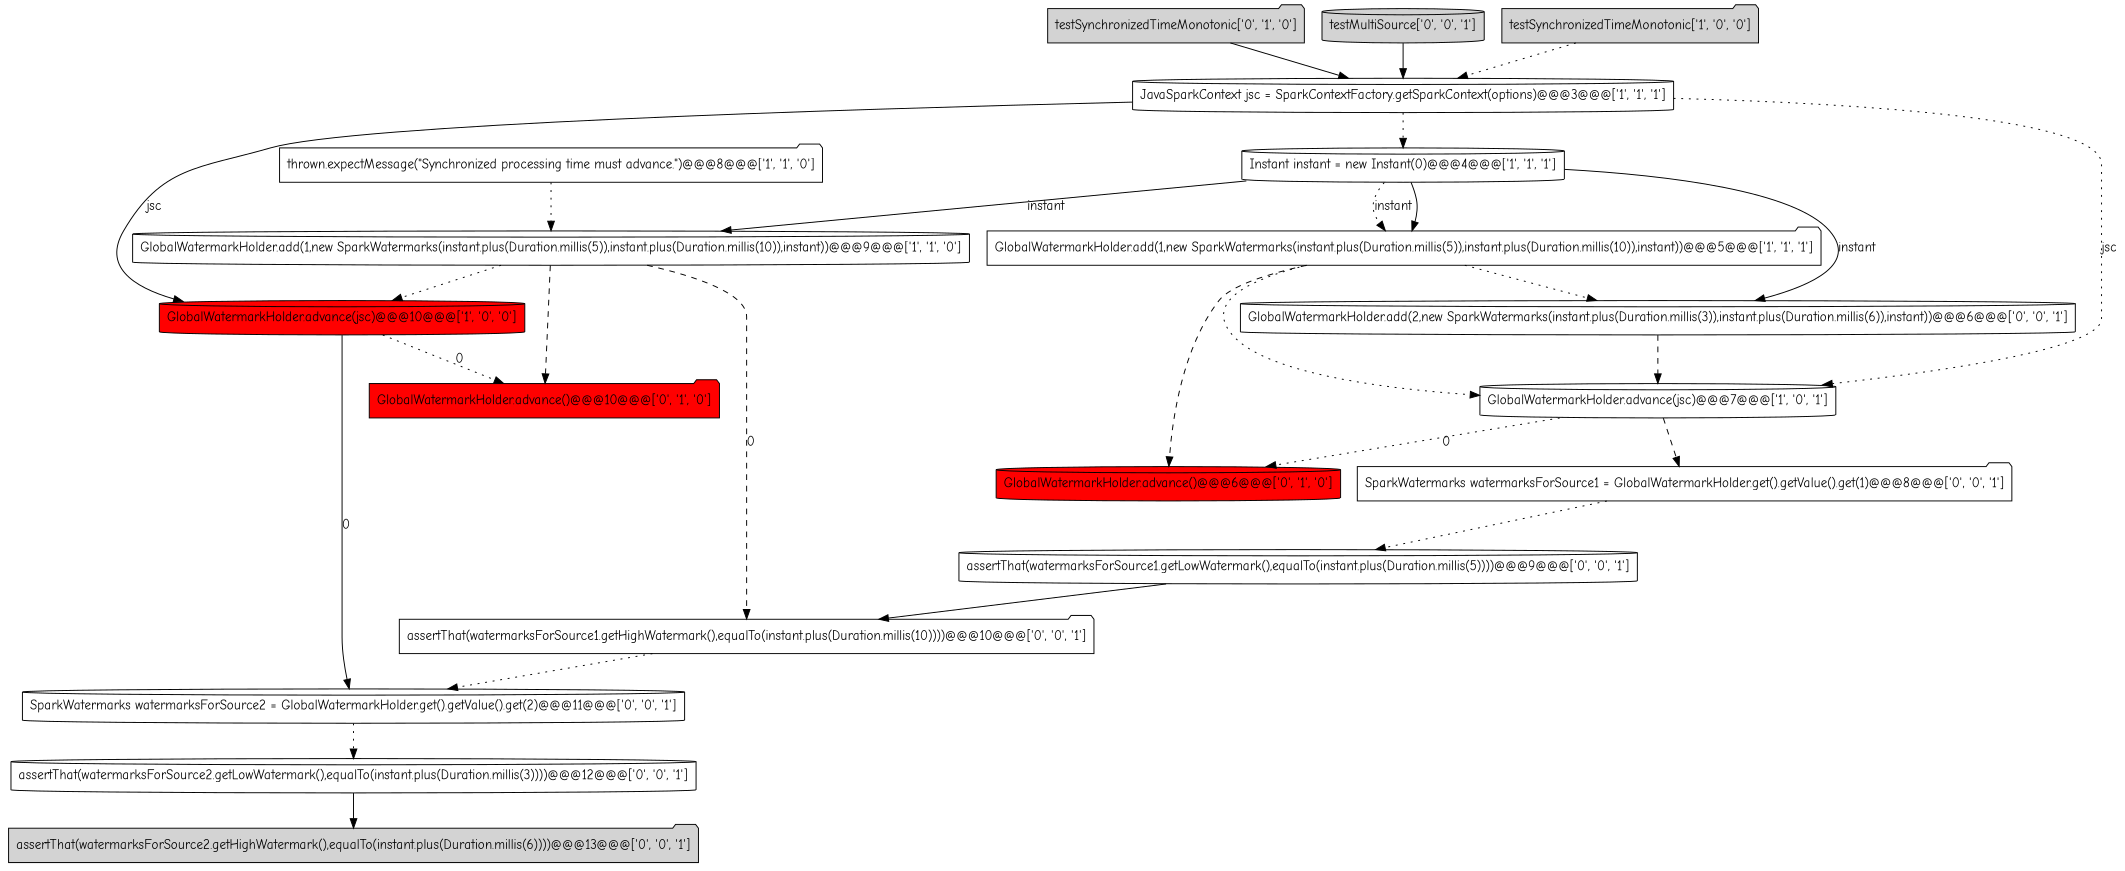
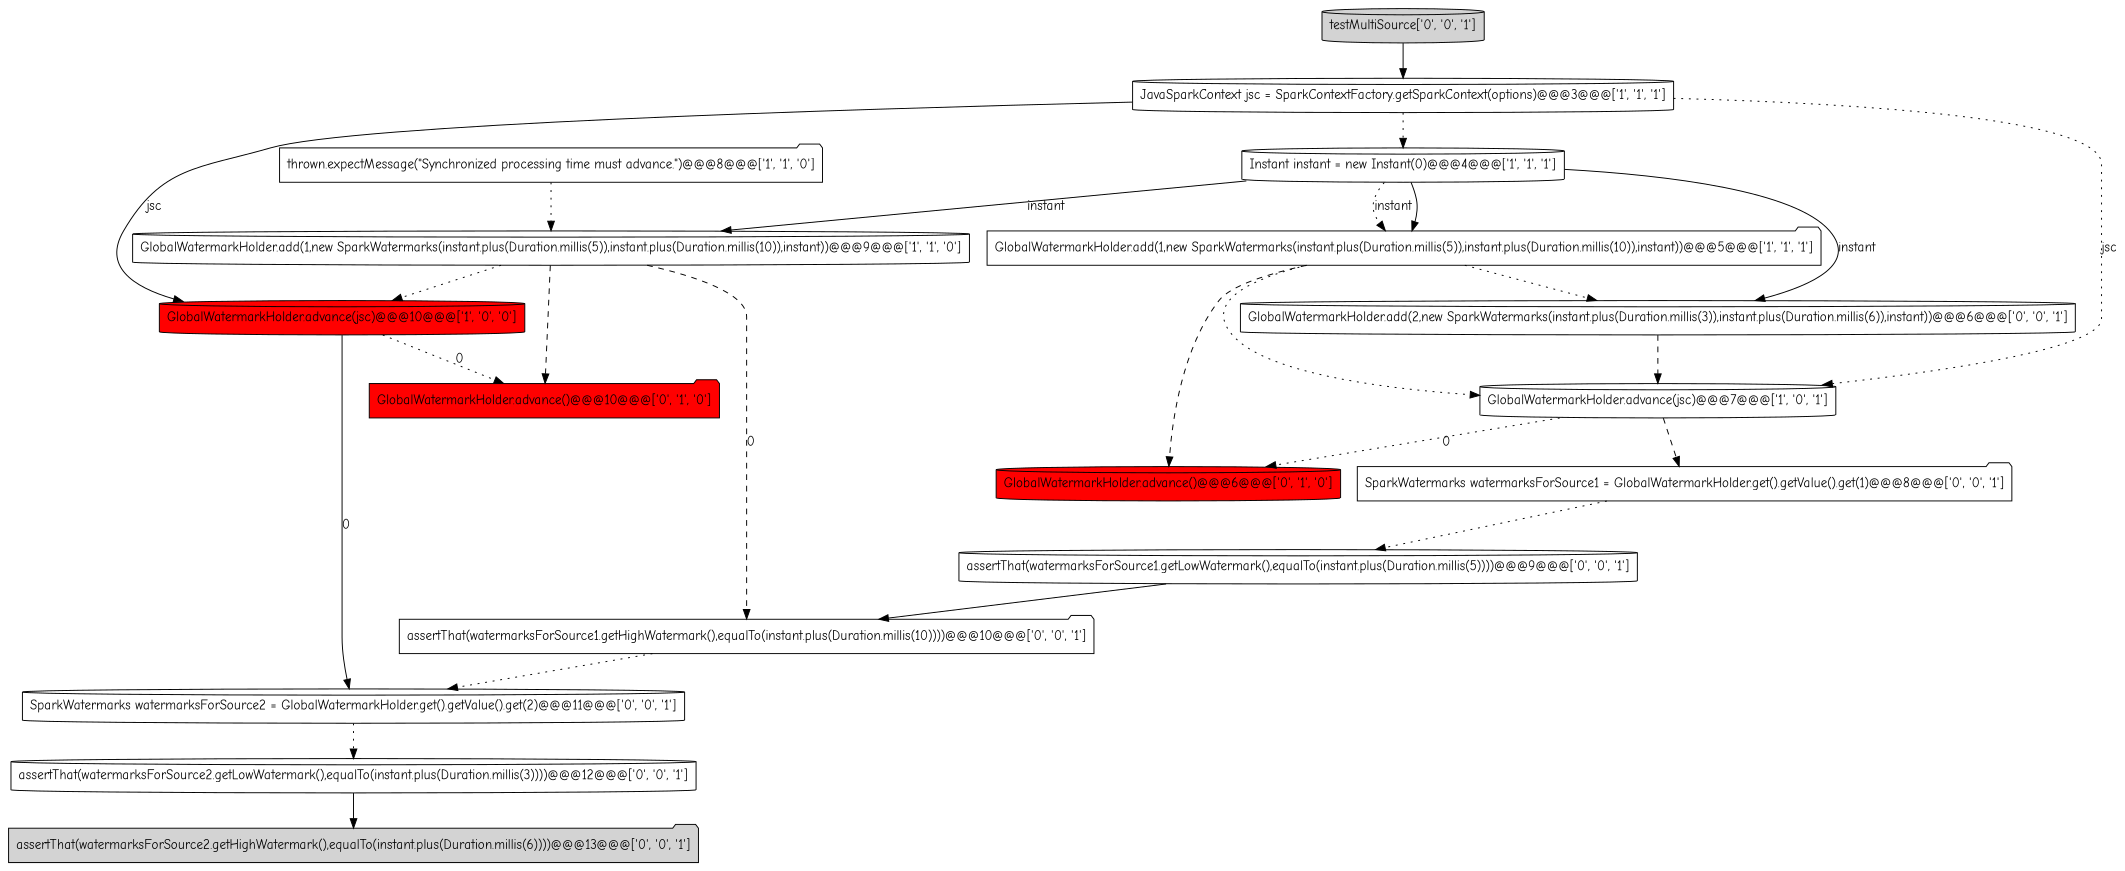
(1176, 26) -> none
(1630, 26) -> none
